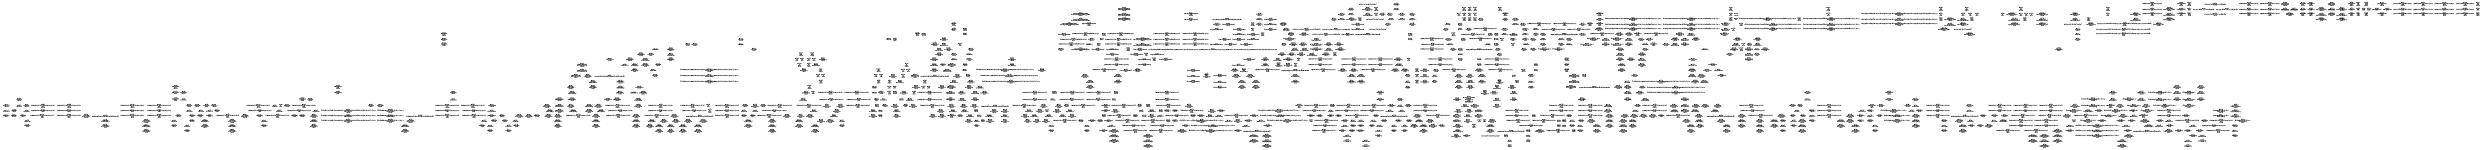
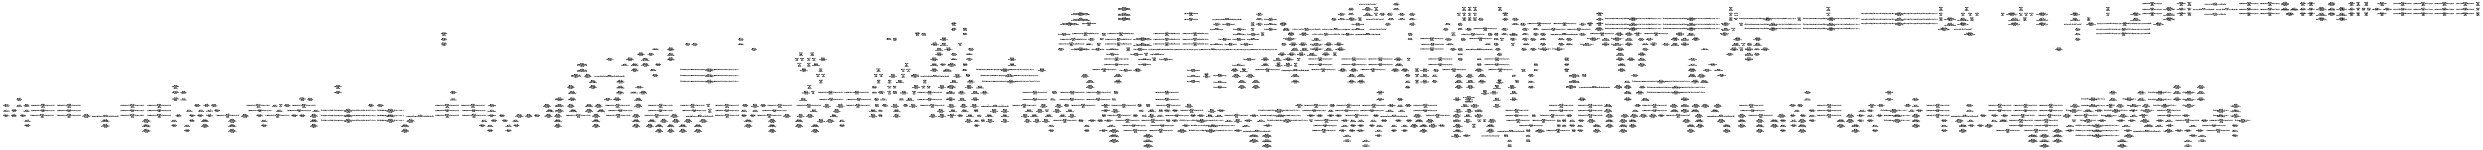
(189, 106) -> none
